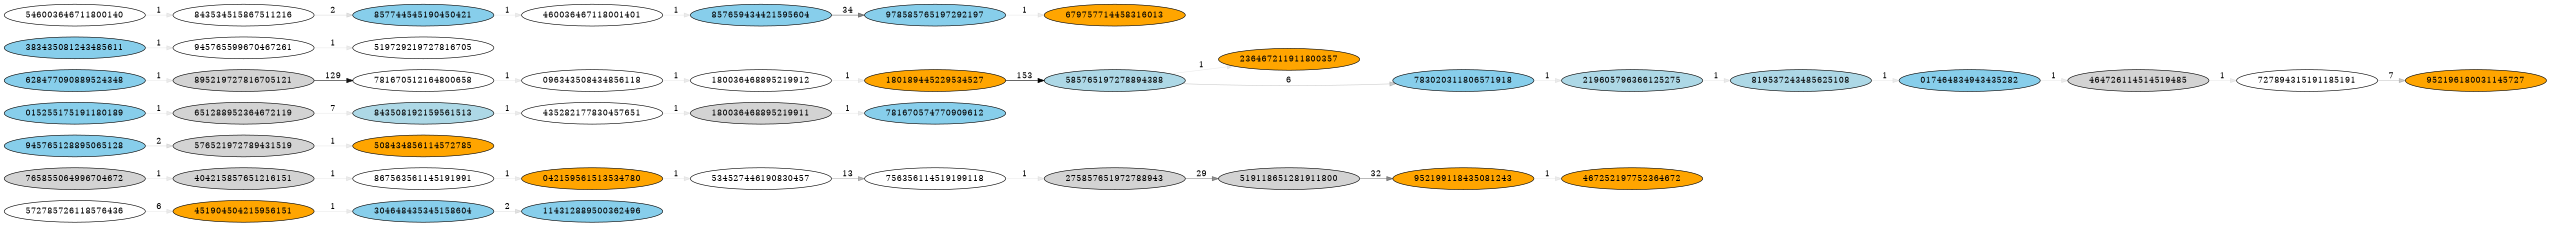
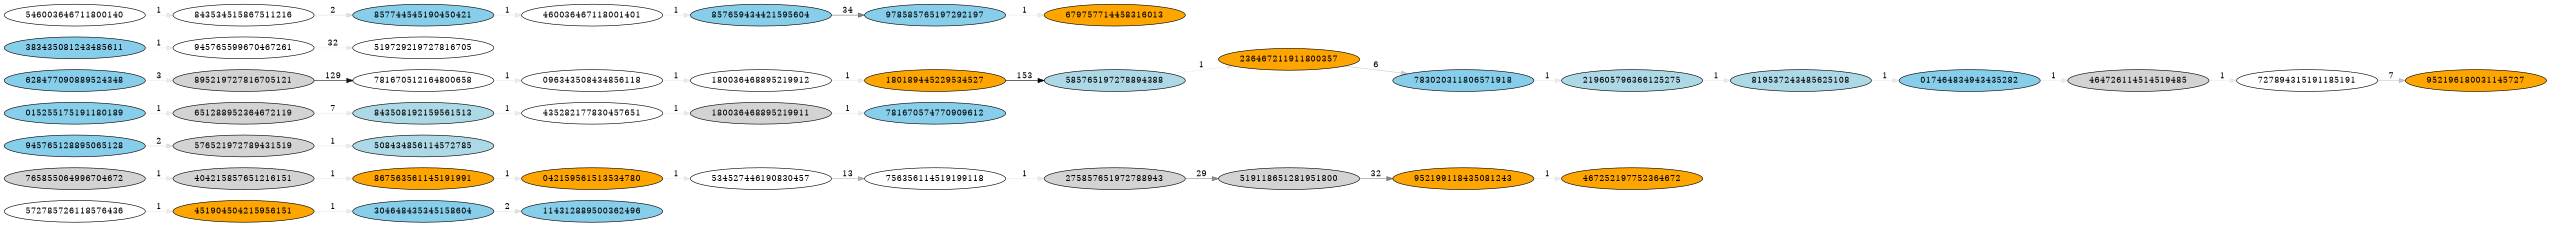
(333, 43) -> (333, 43)
(159, 76) -> (159, 76)
(1286, 86) -> (1373, 70)
(423, 146) -> (423, 146)
(423, 179) -> (423, 179)
(1289, 179) -> (1289, 179)
(159, 207) -> (159, 207)
